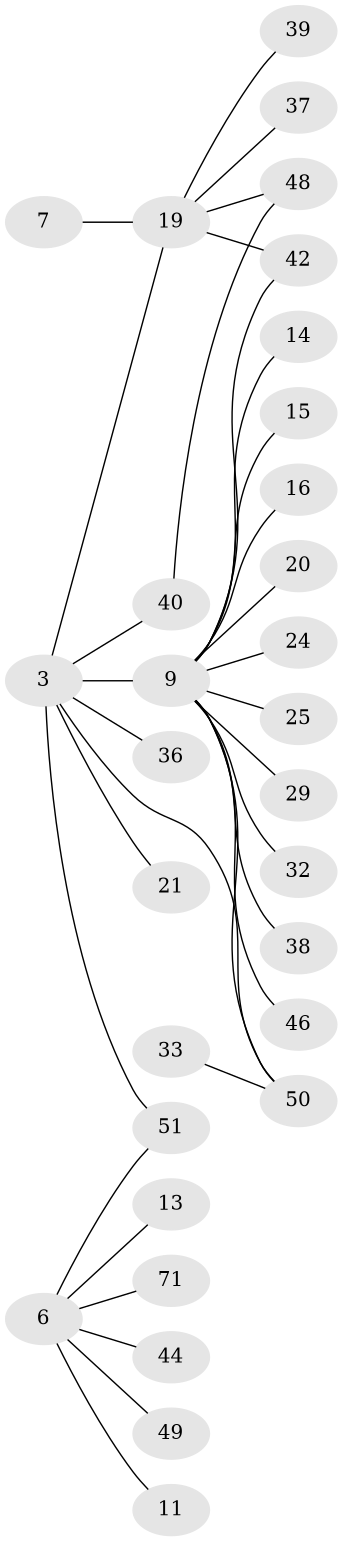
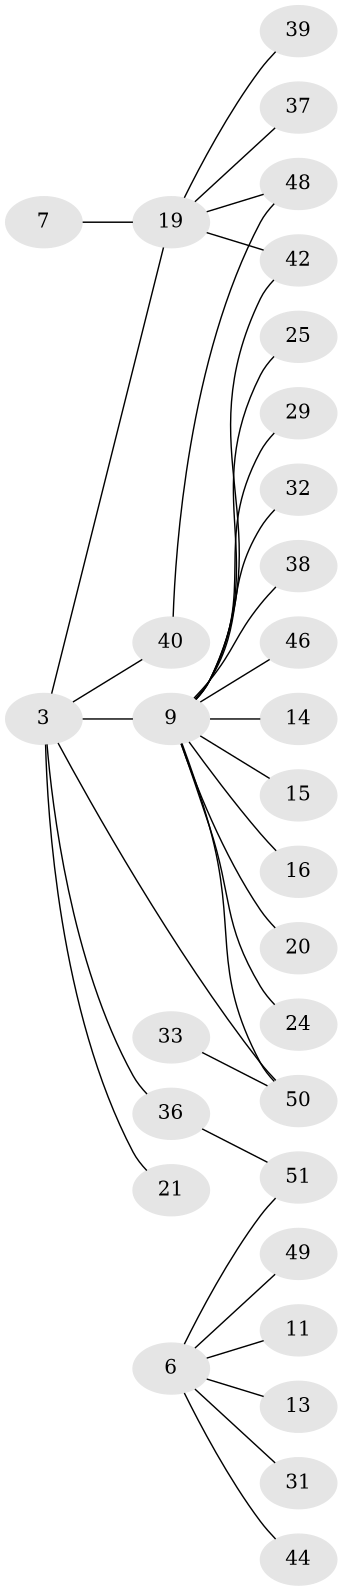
(72, 914) -> (235, 1146)
(171, 1281) -> (299, 1483)
